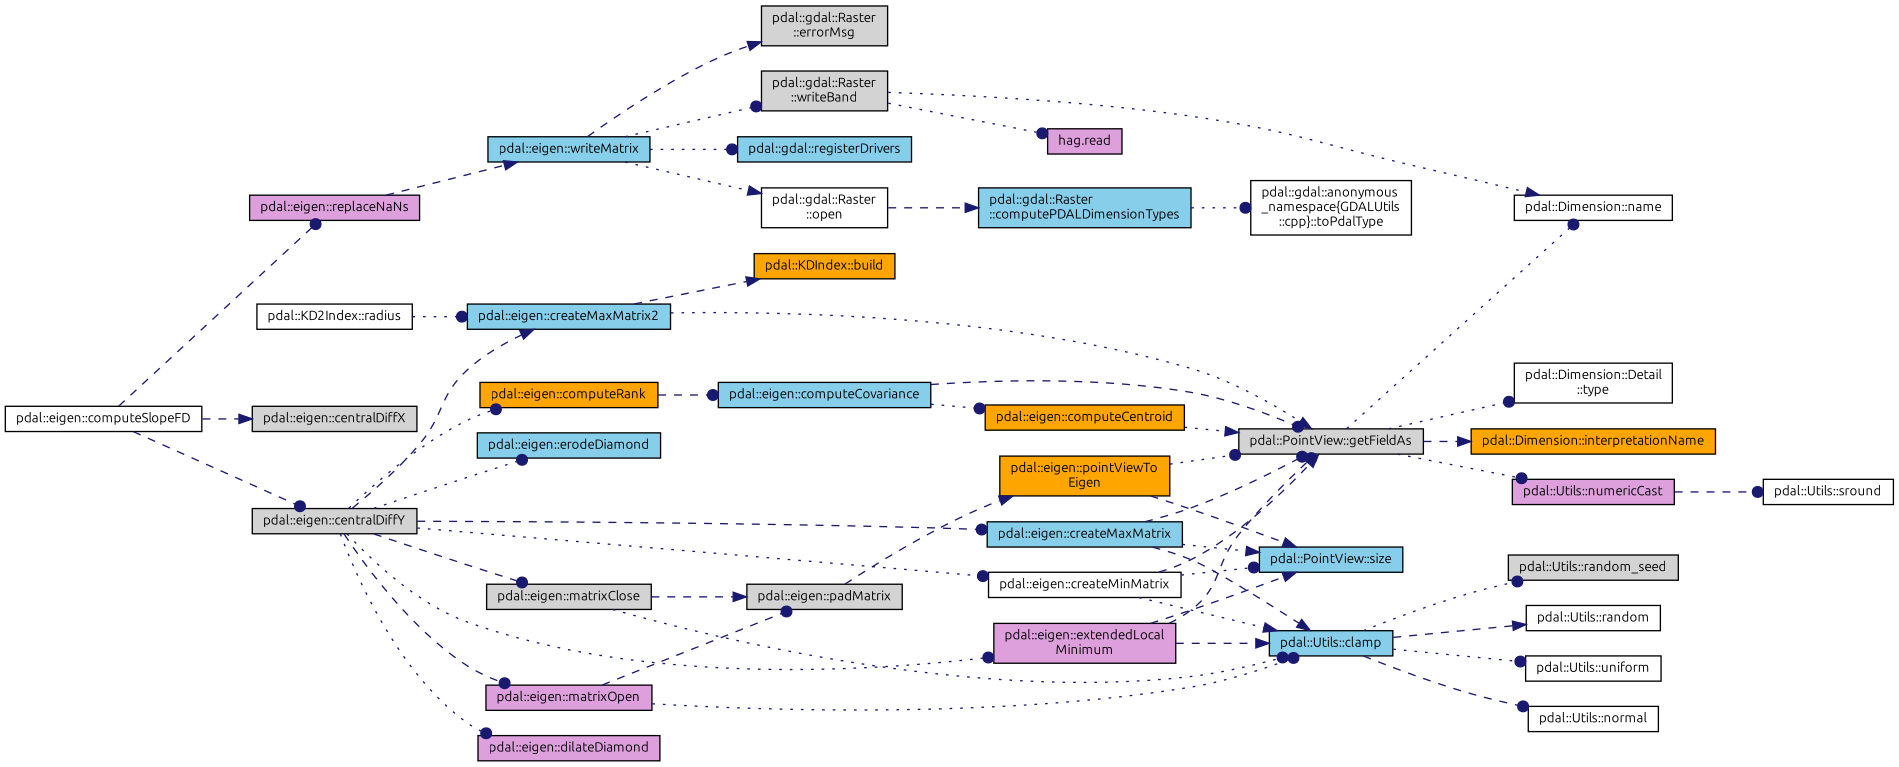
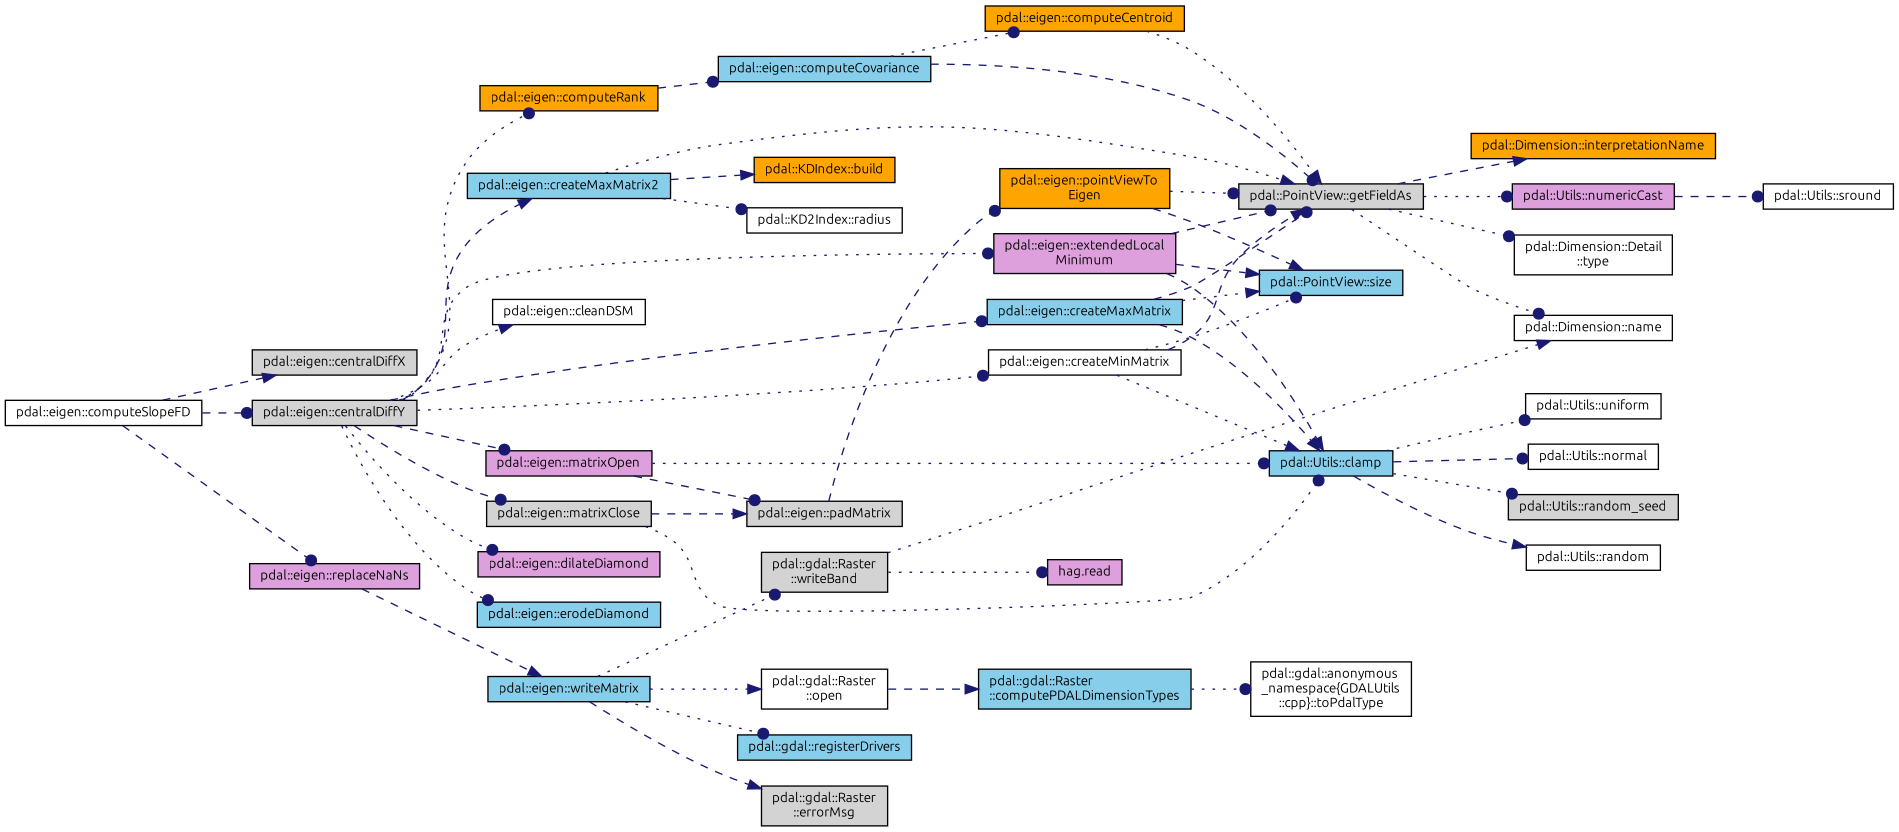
none -> (569, 312)
(434, 317) -> (700, 204)
(920, 539) -> (887, 344)
